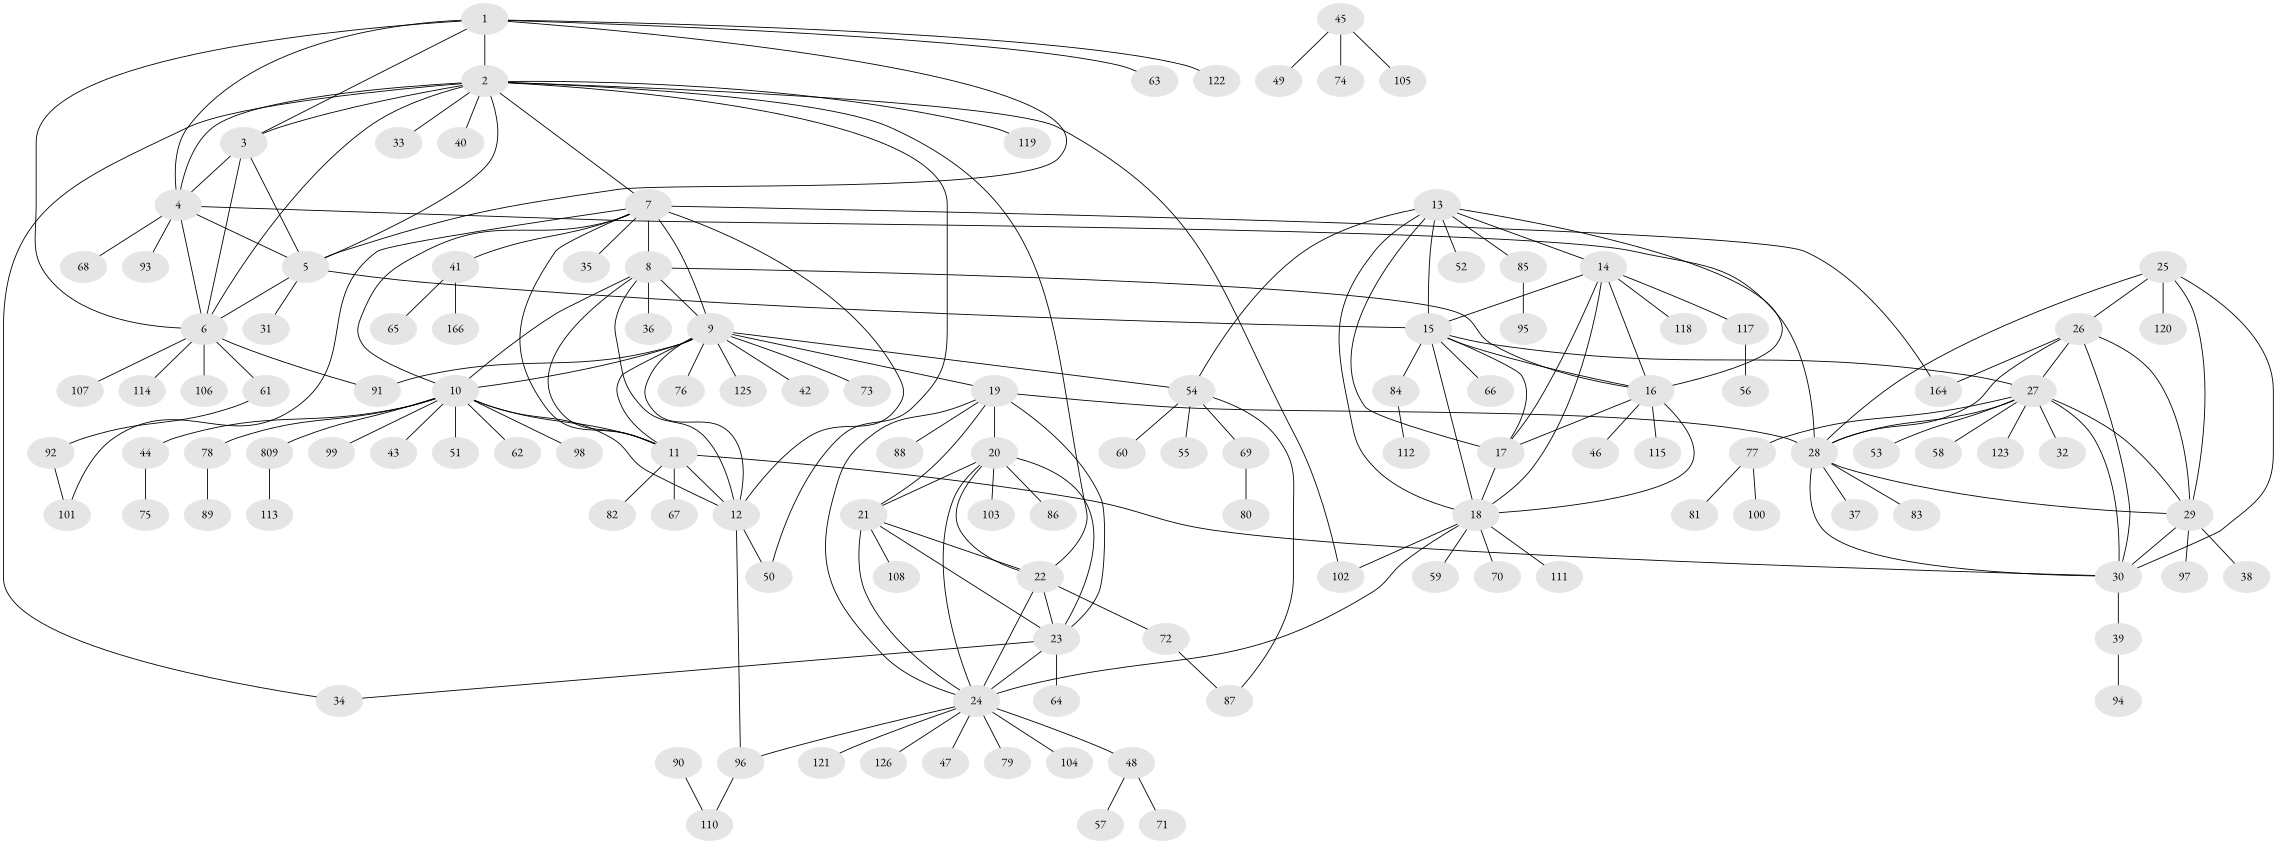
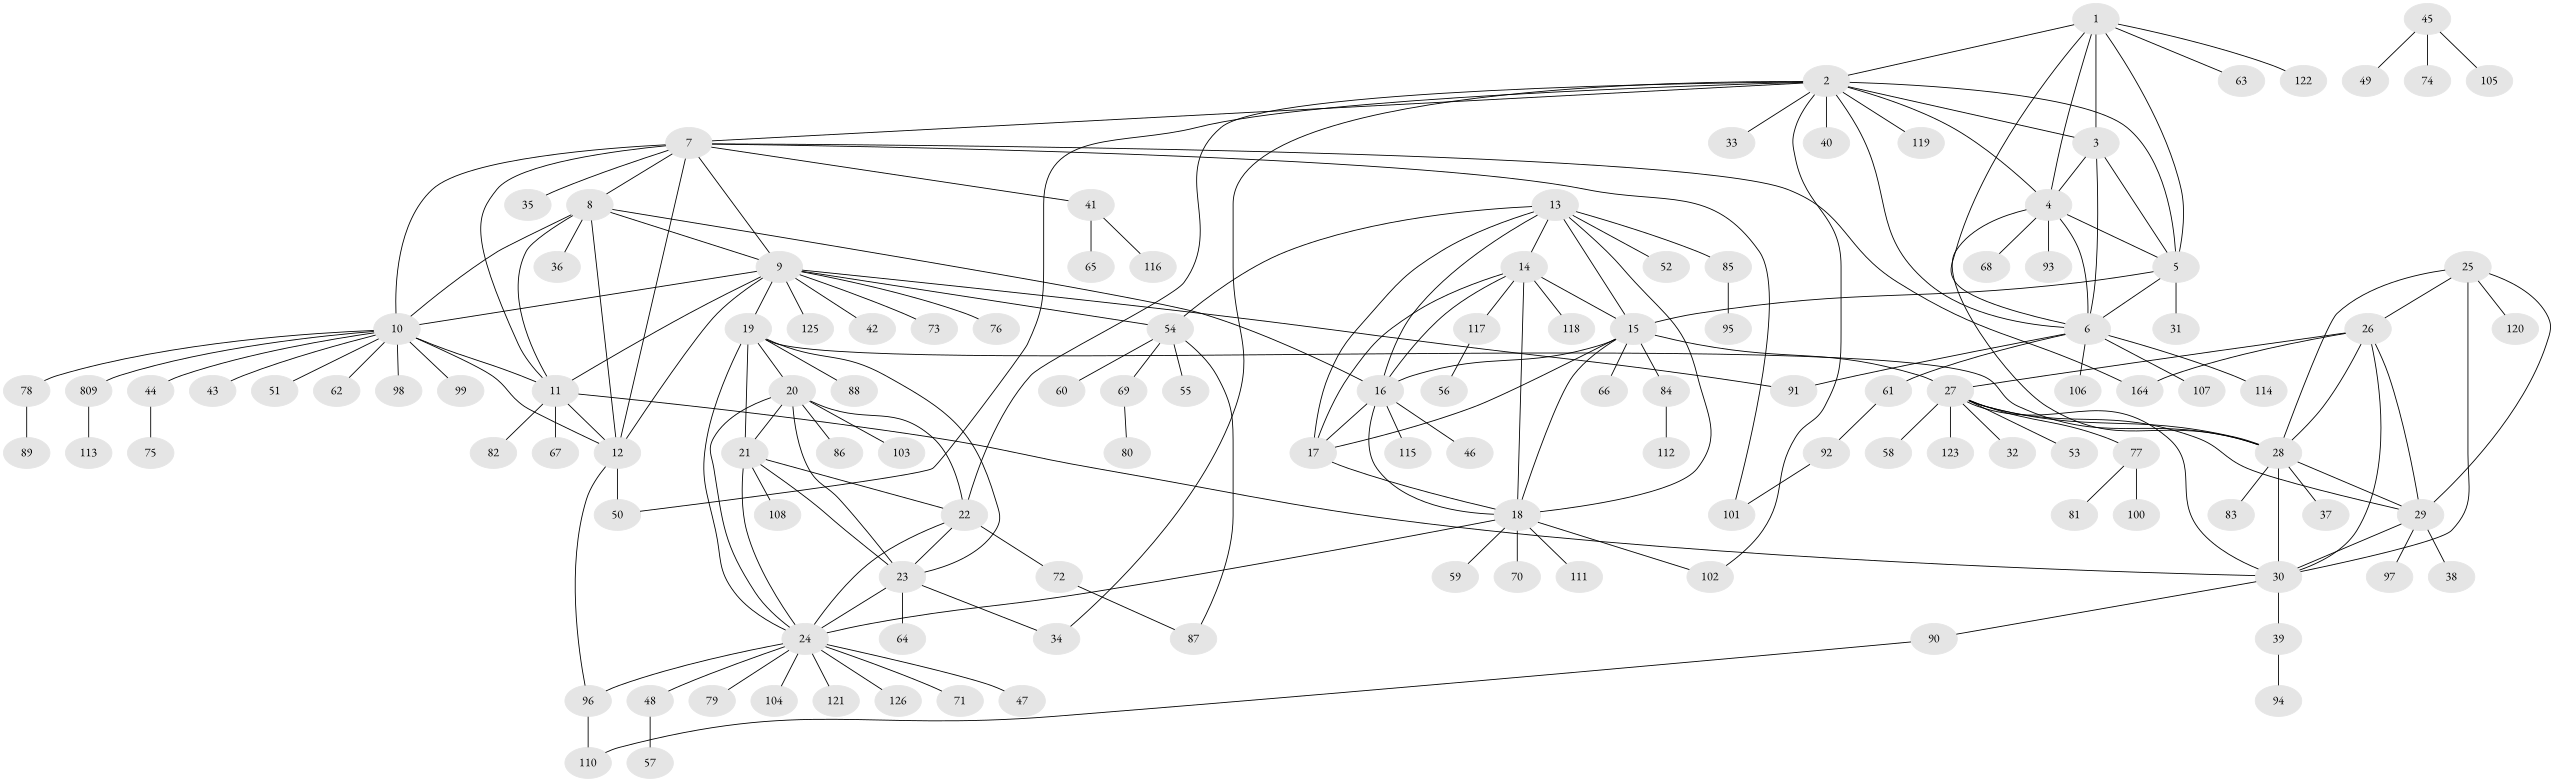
(456, 329) -> (1153, 267)
none -> (2106, 608)
(1147, 794) -> (884, 668)
